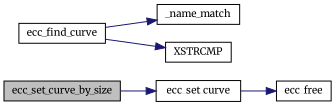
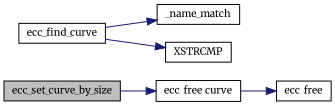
(198, 91) -> (198, 91)
